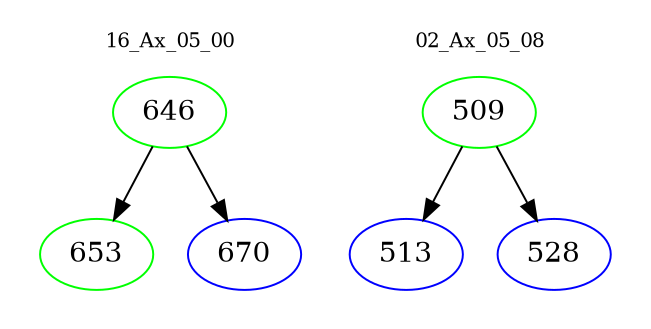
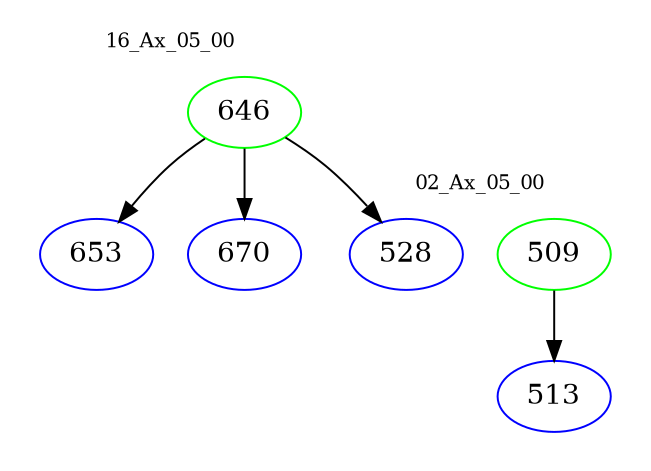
(480, 42) -> (480, 184)
(512, 175) -> (347, 185)
(97, 254) -> (97, 254)
